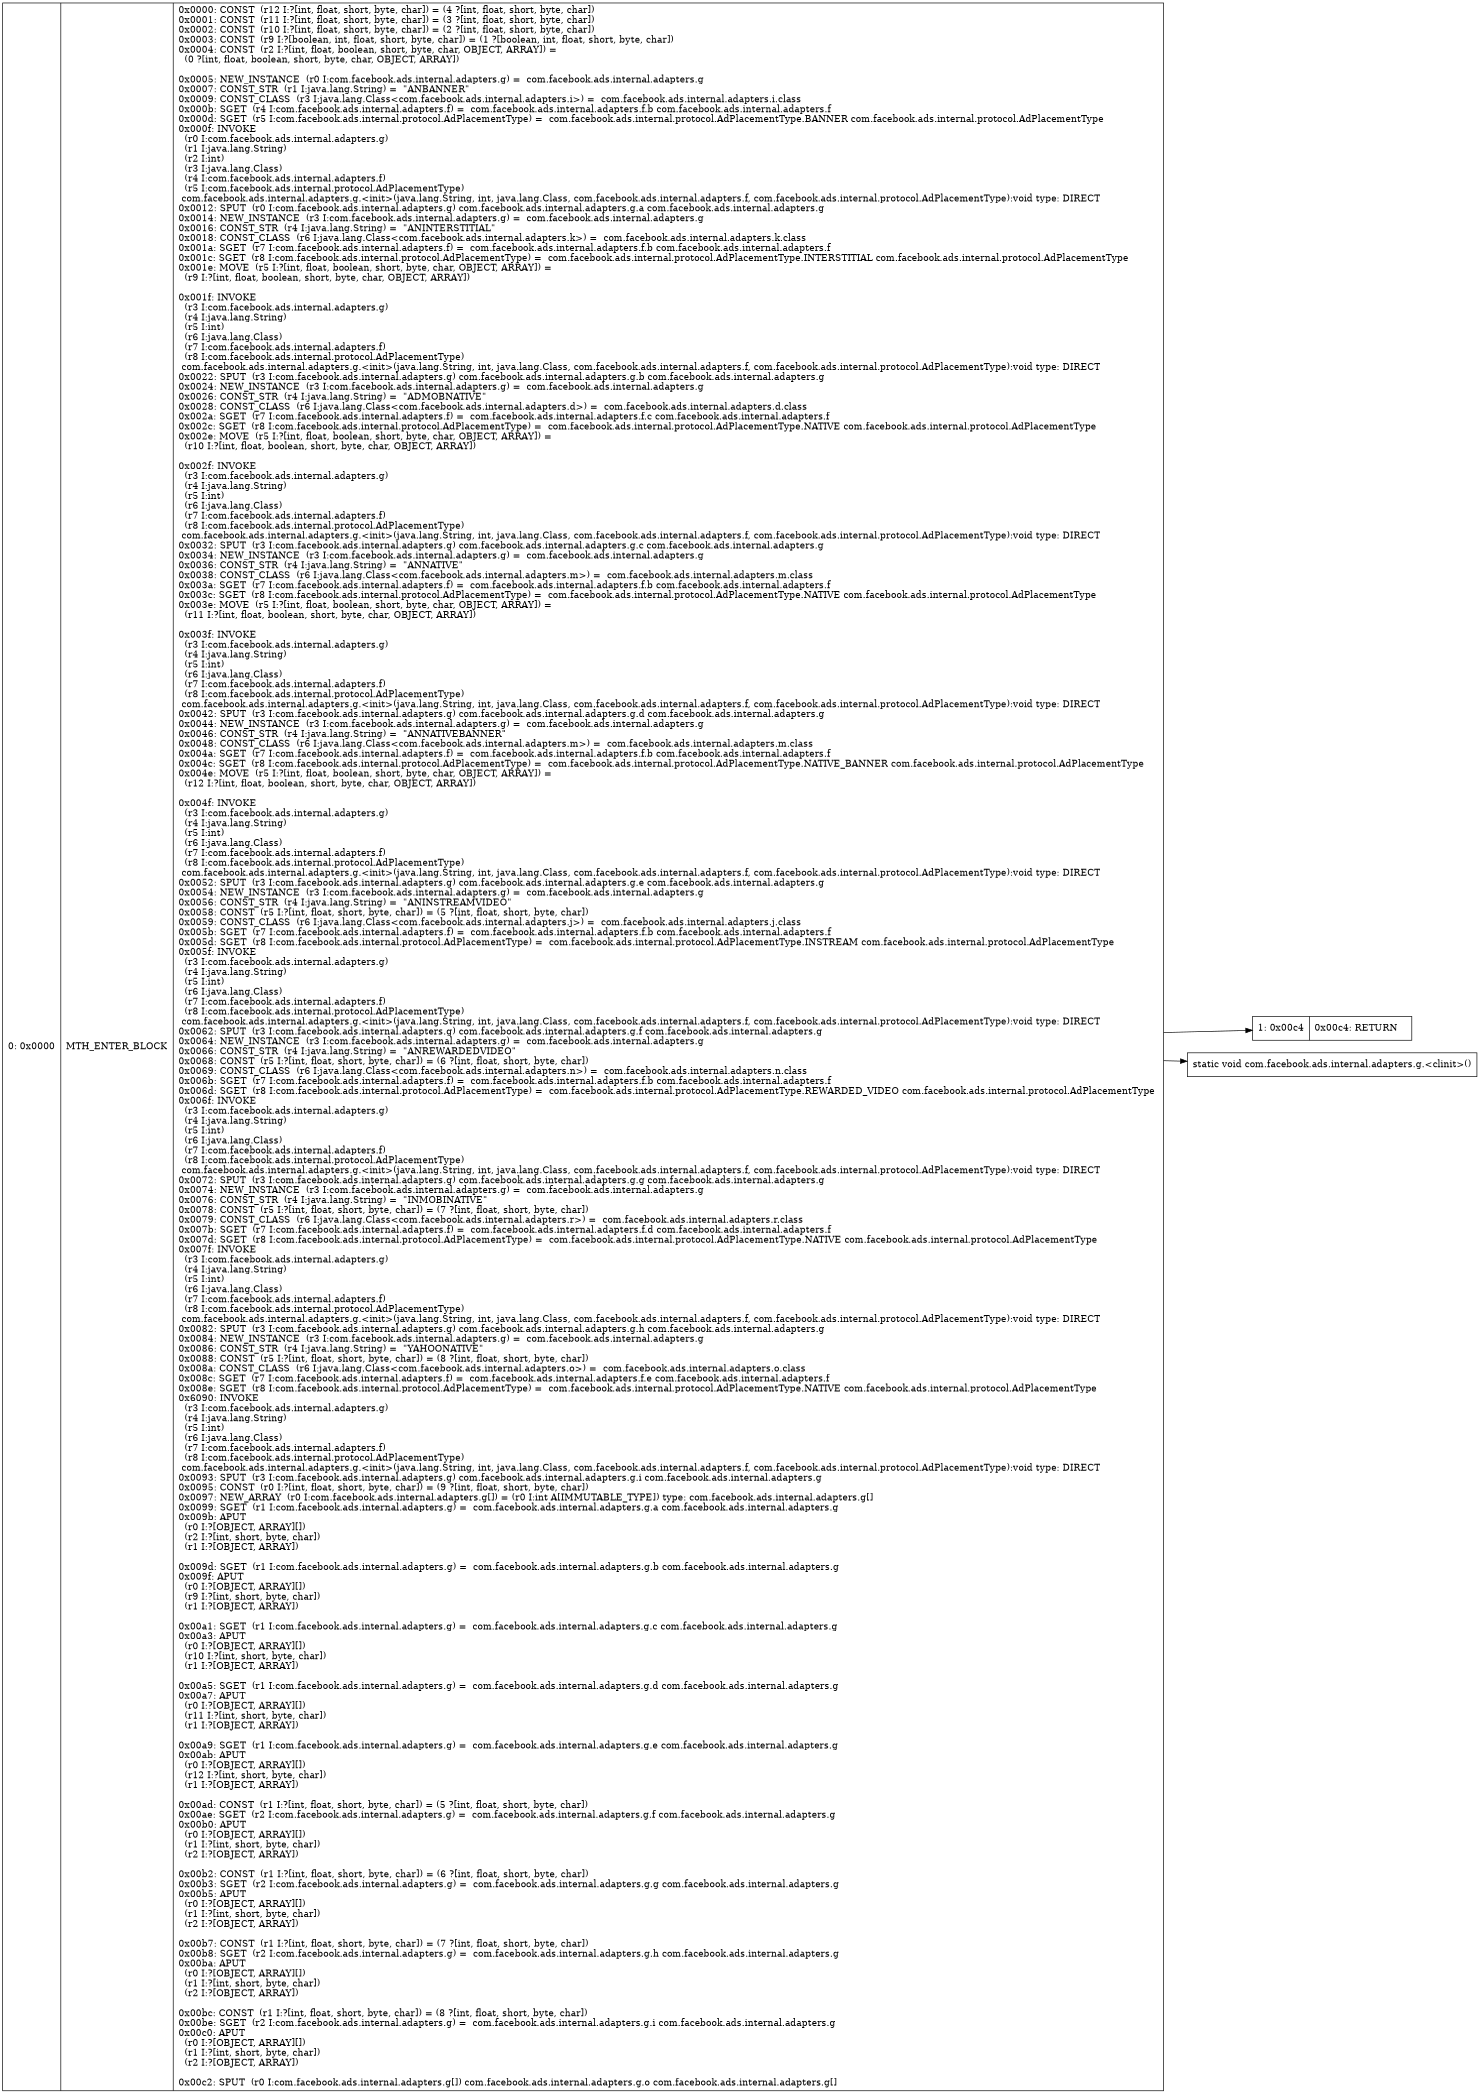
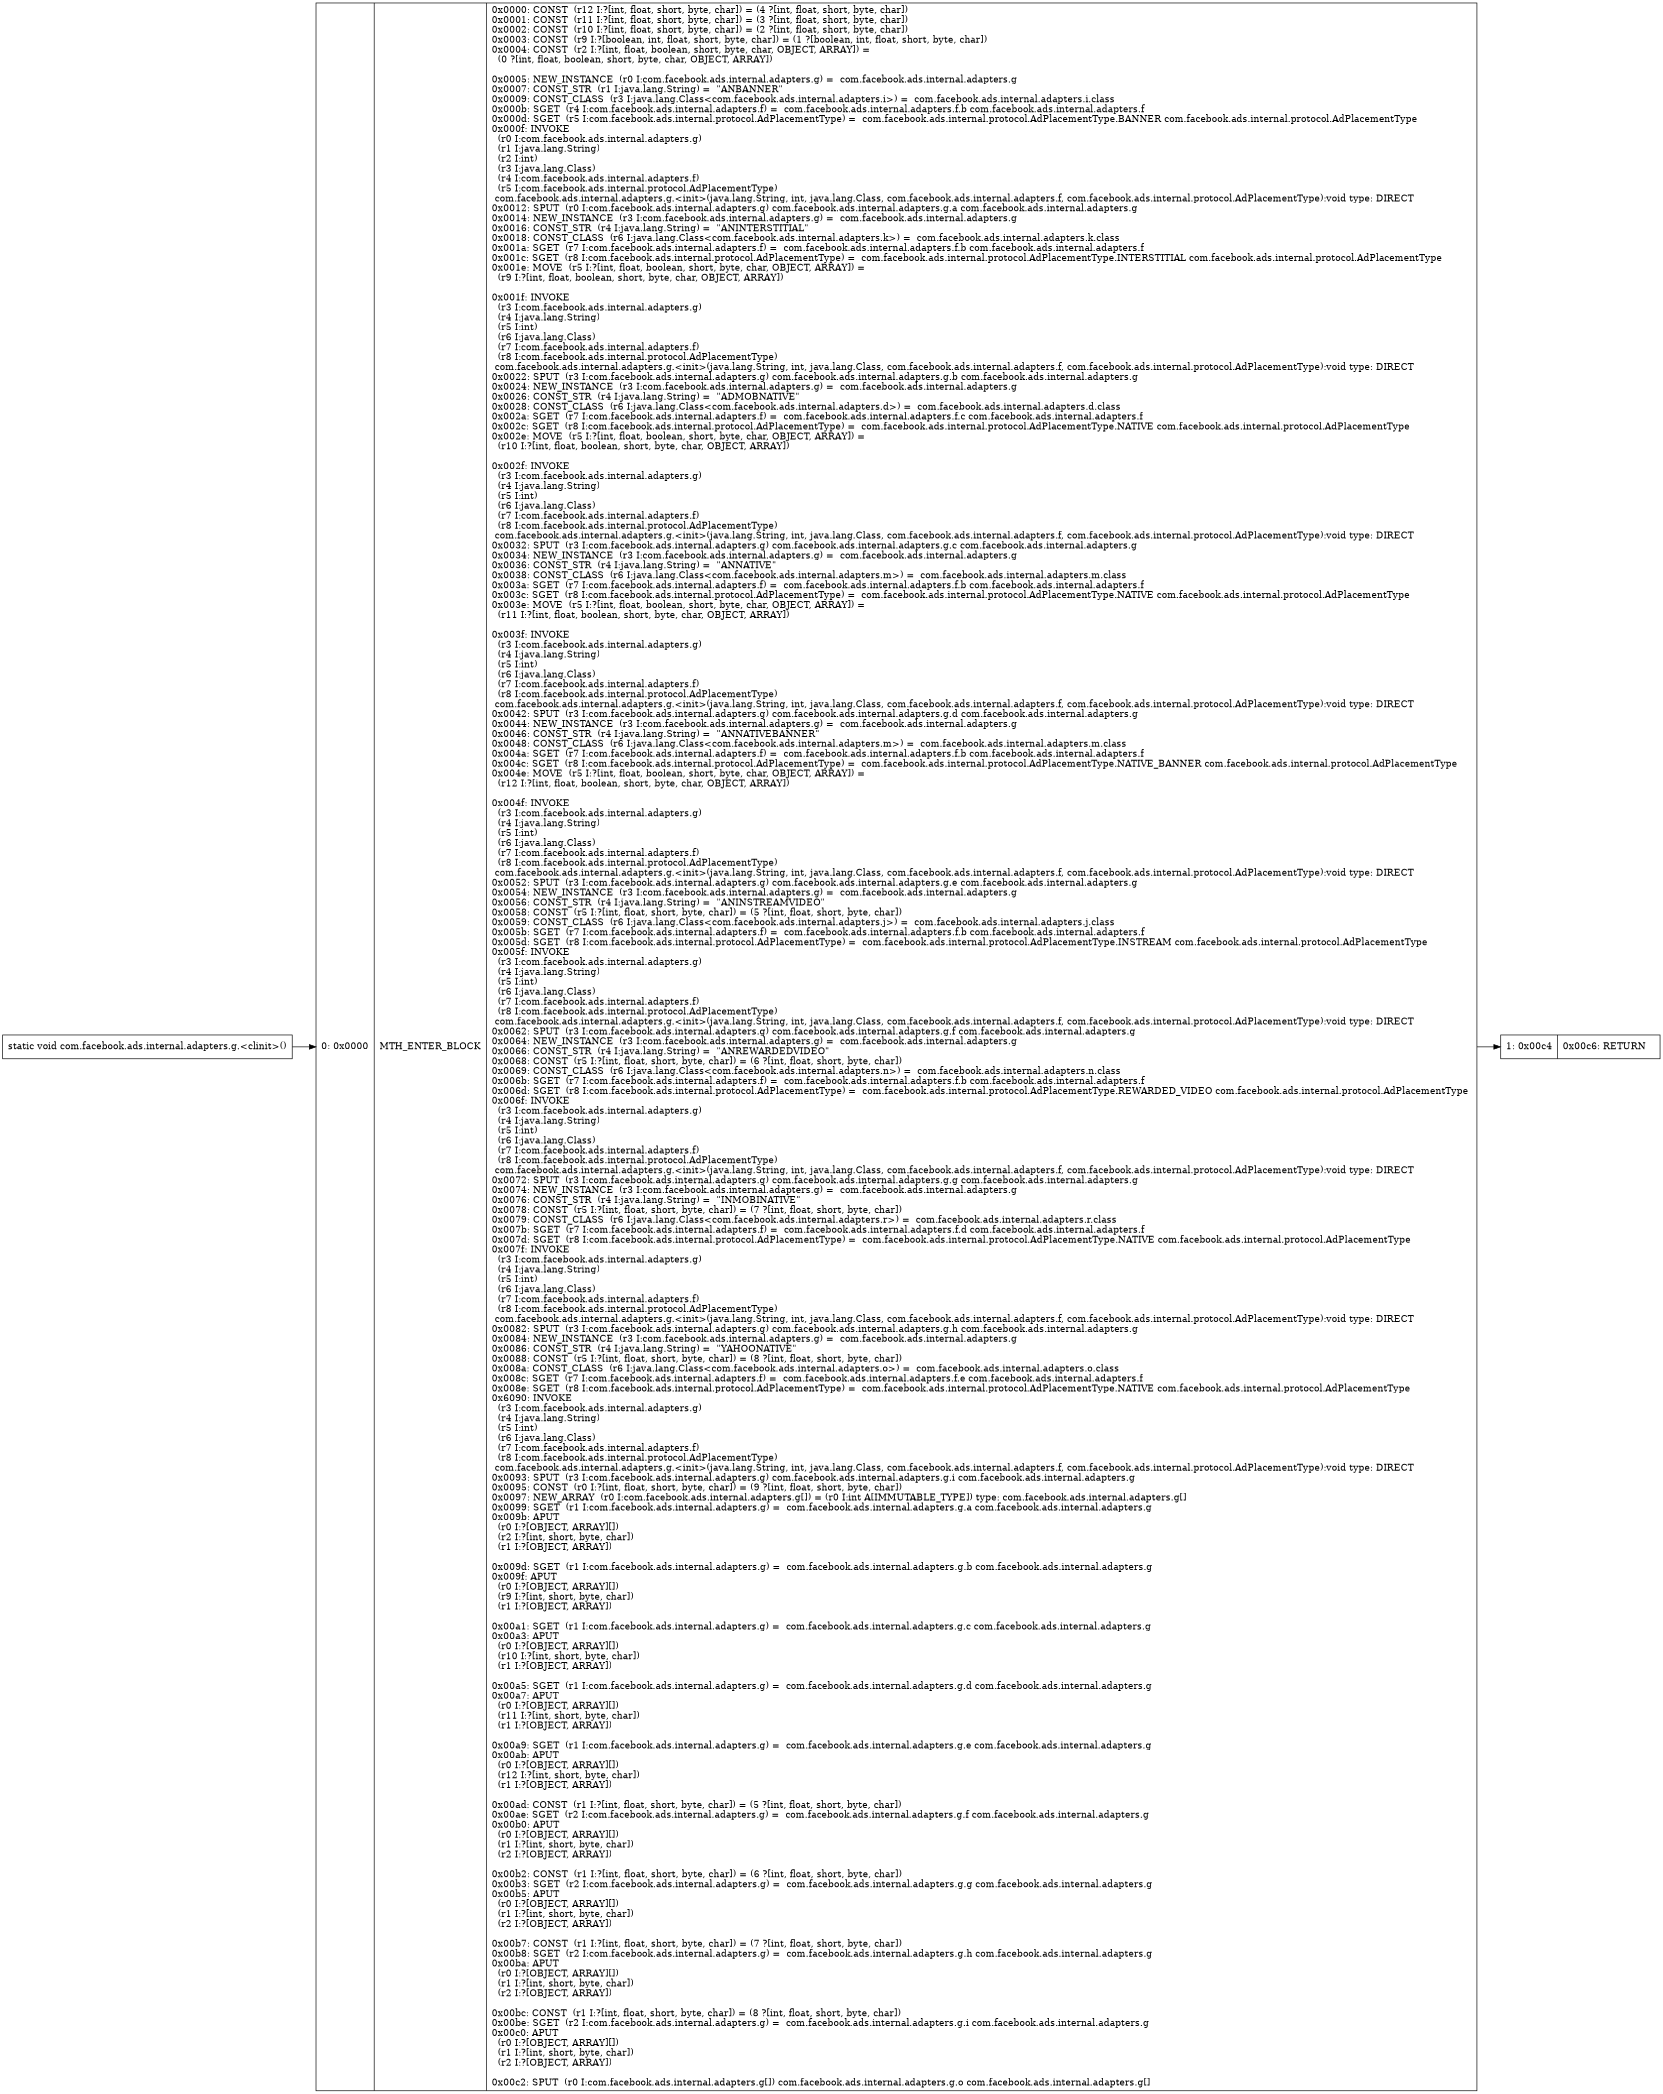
(1361, 1028) -> (1609, 1047)
(1172, 1061) -> (301, 1047)
